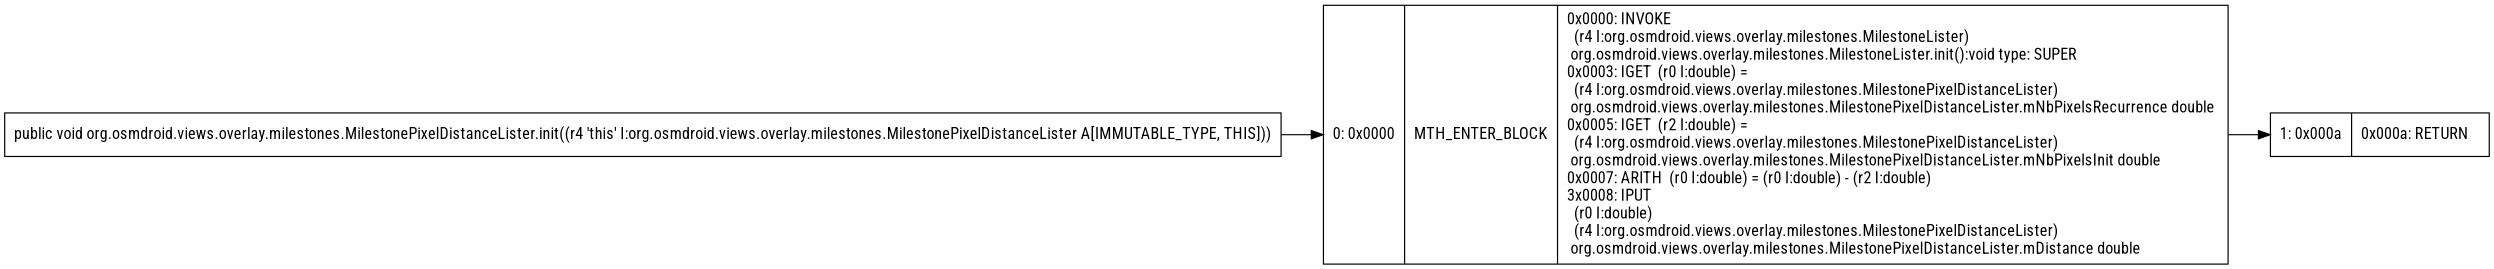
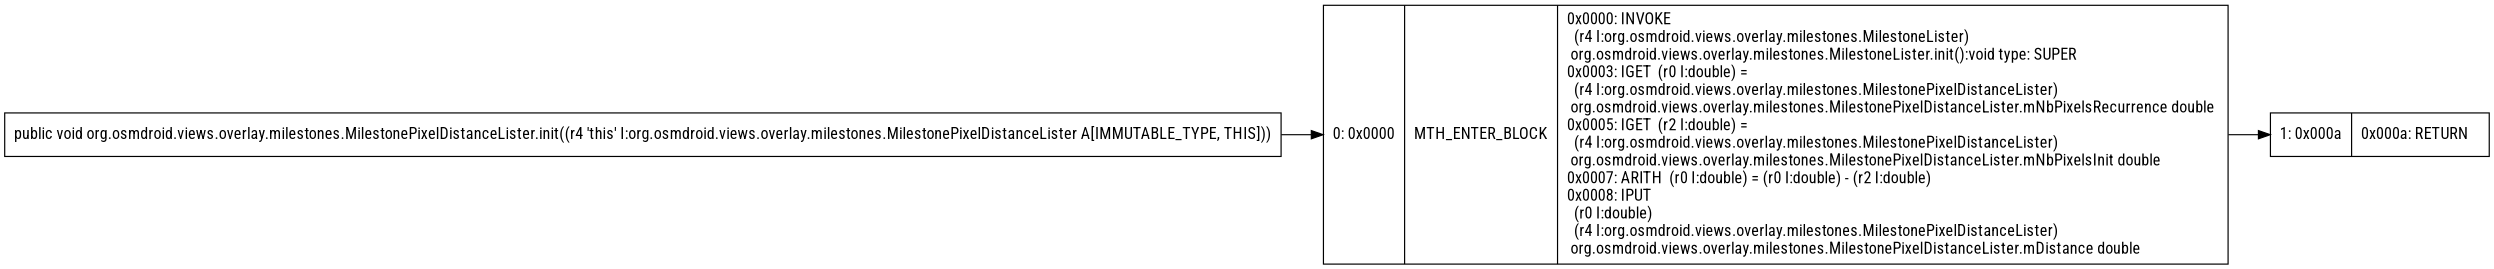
(1613, 196) -> (1613, 196)
